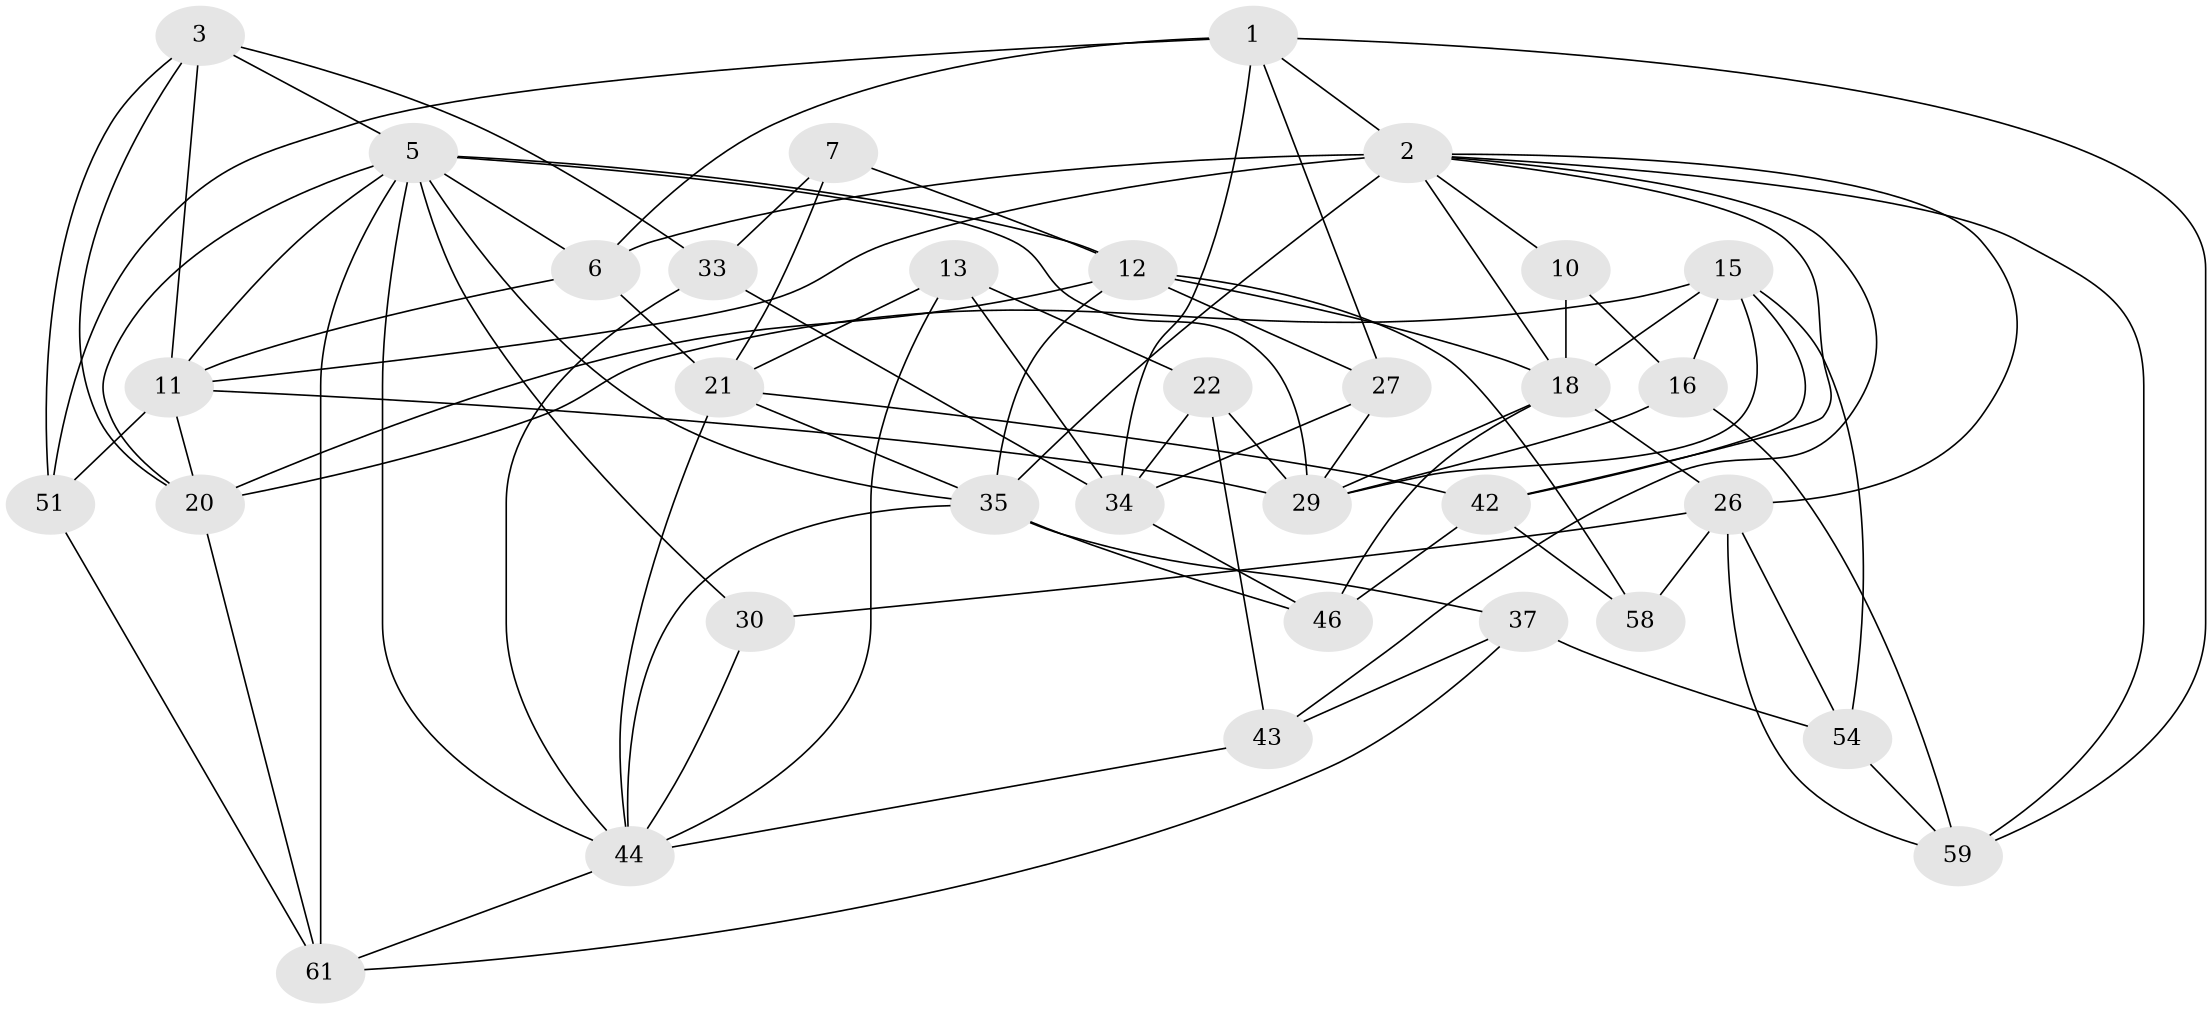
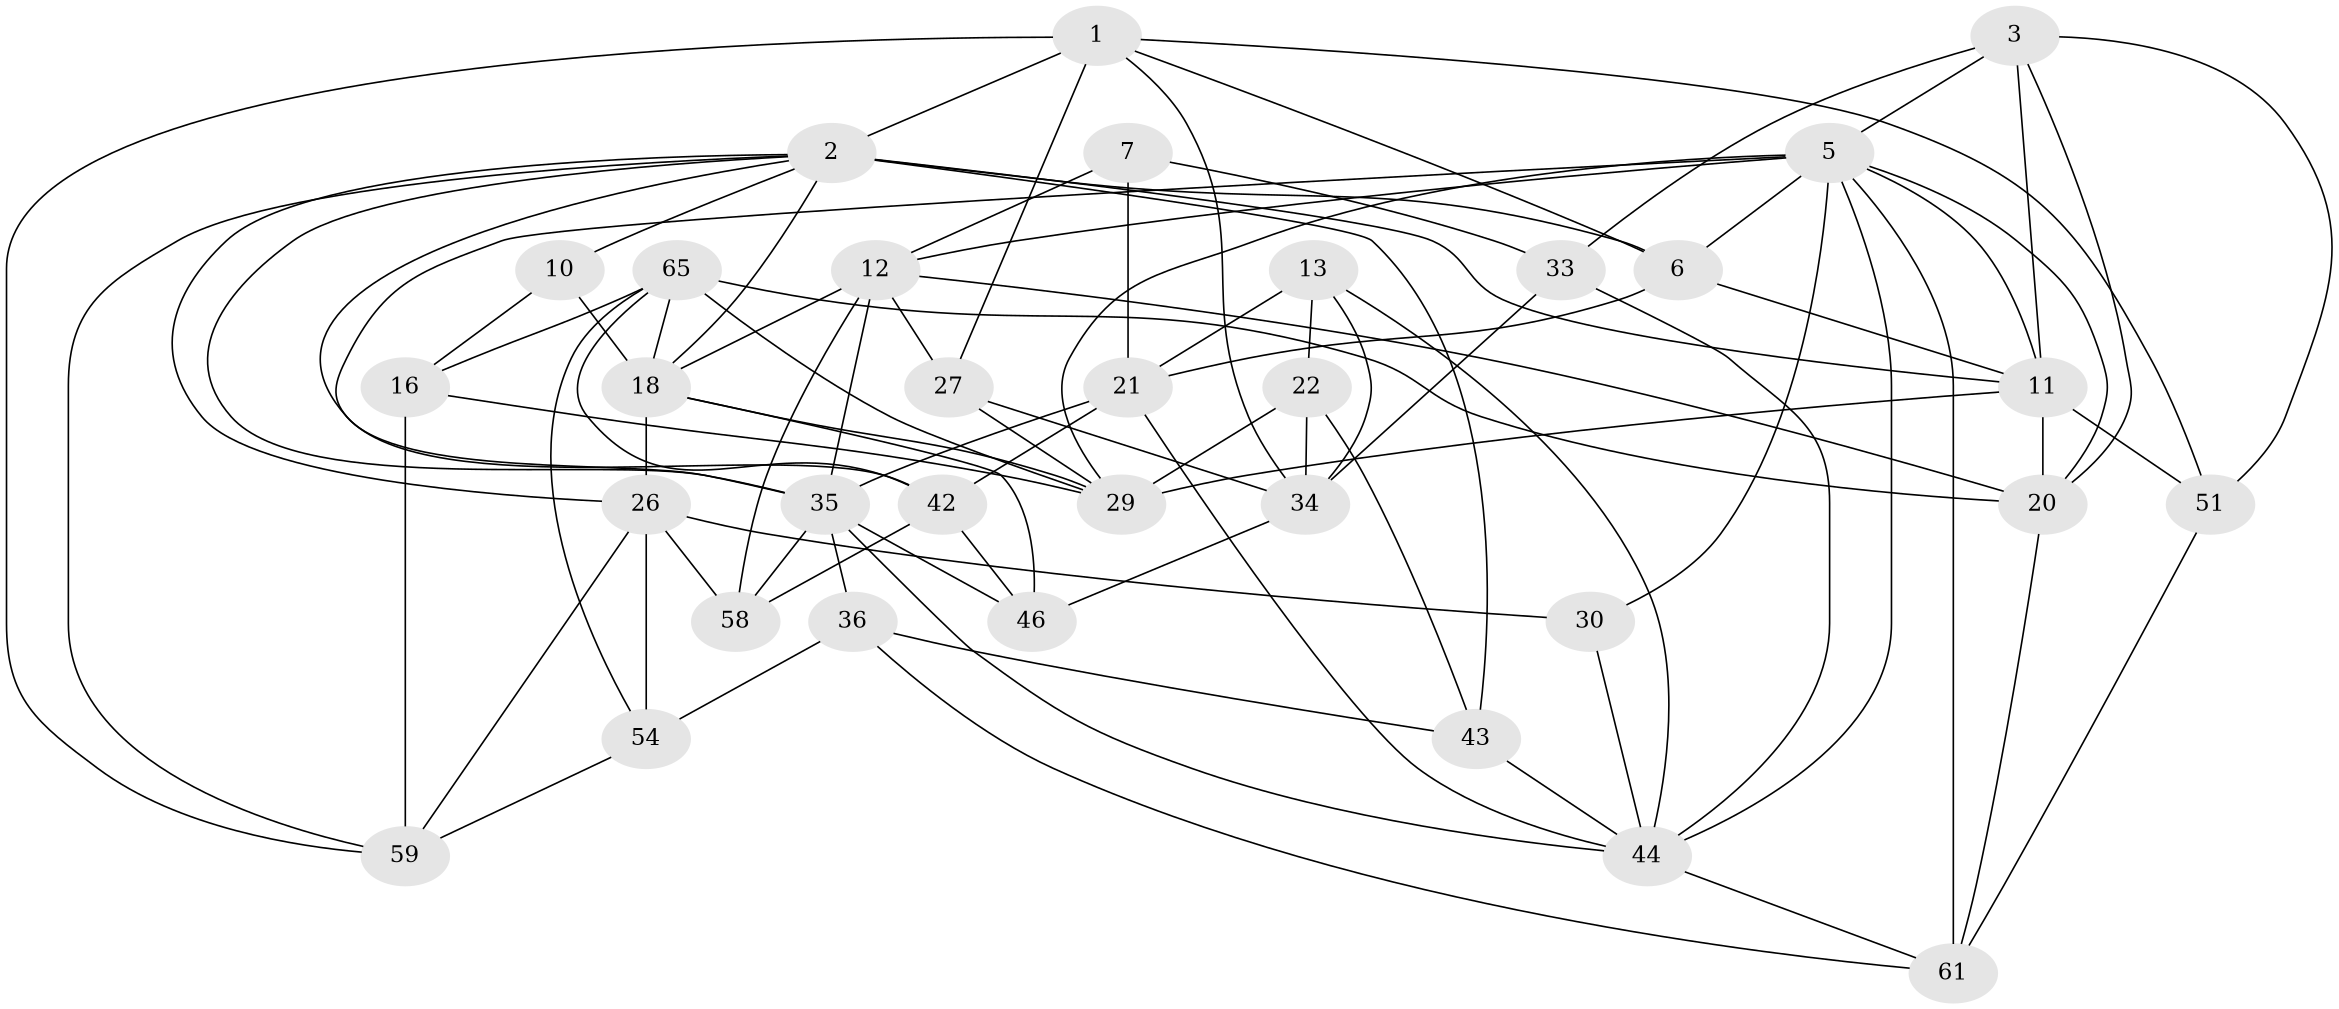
(1729, 270) -> (677, 270)
none -> (781, 563)
(1524, 622) -> (853, 622)
